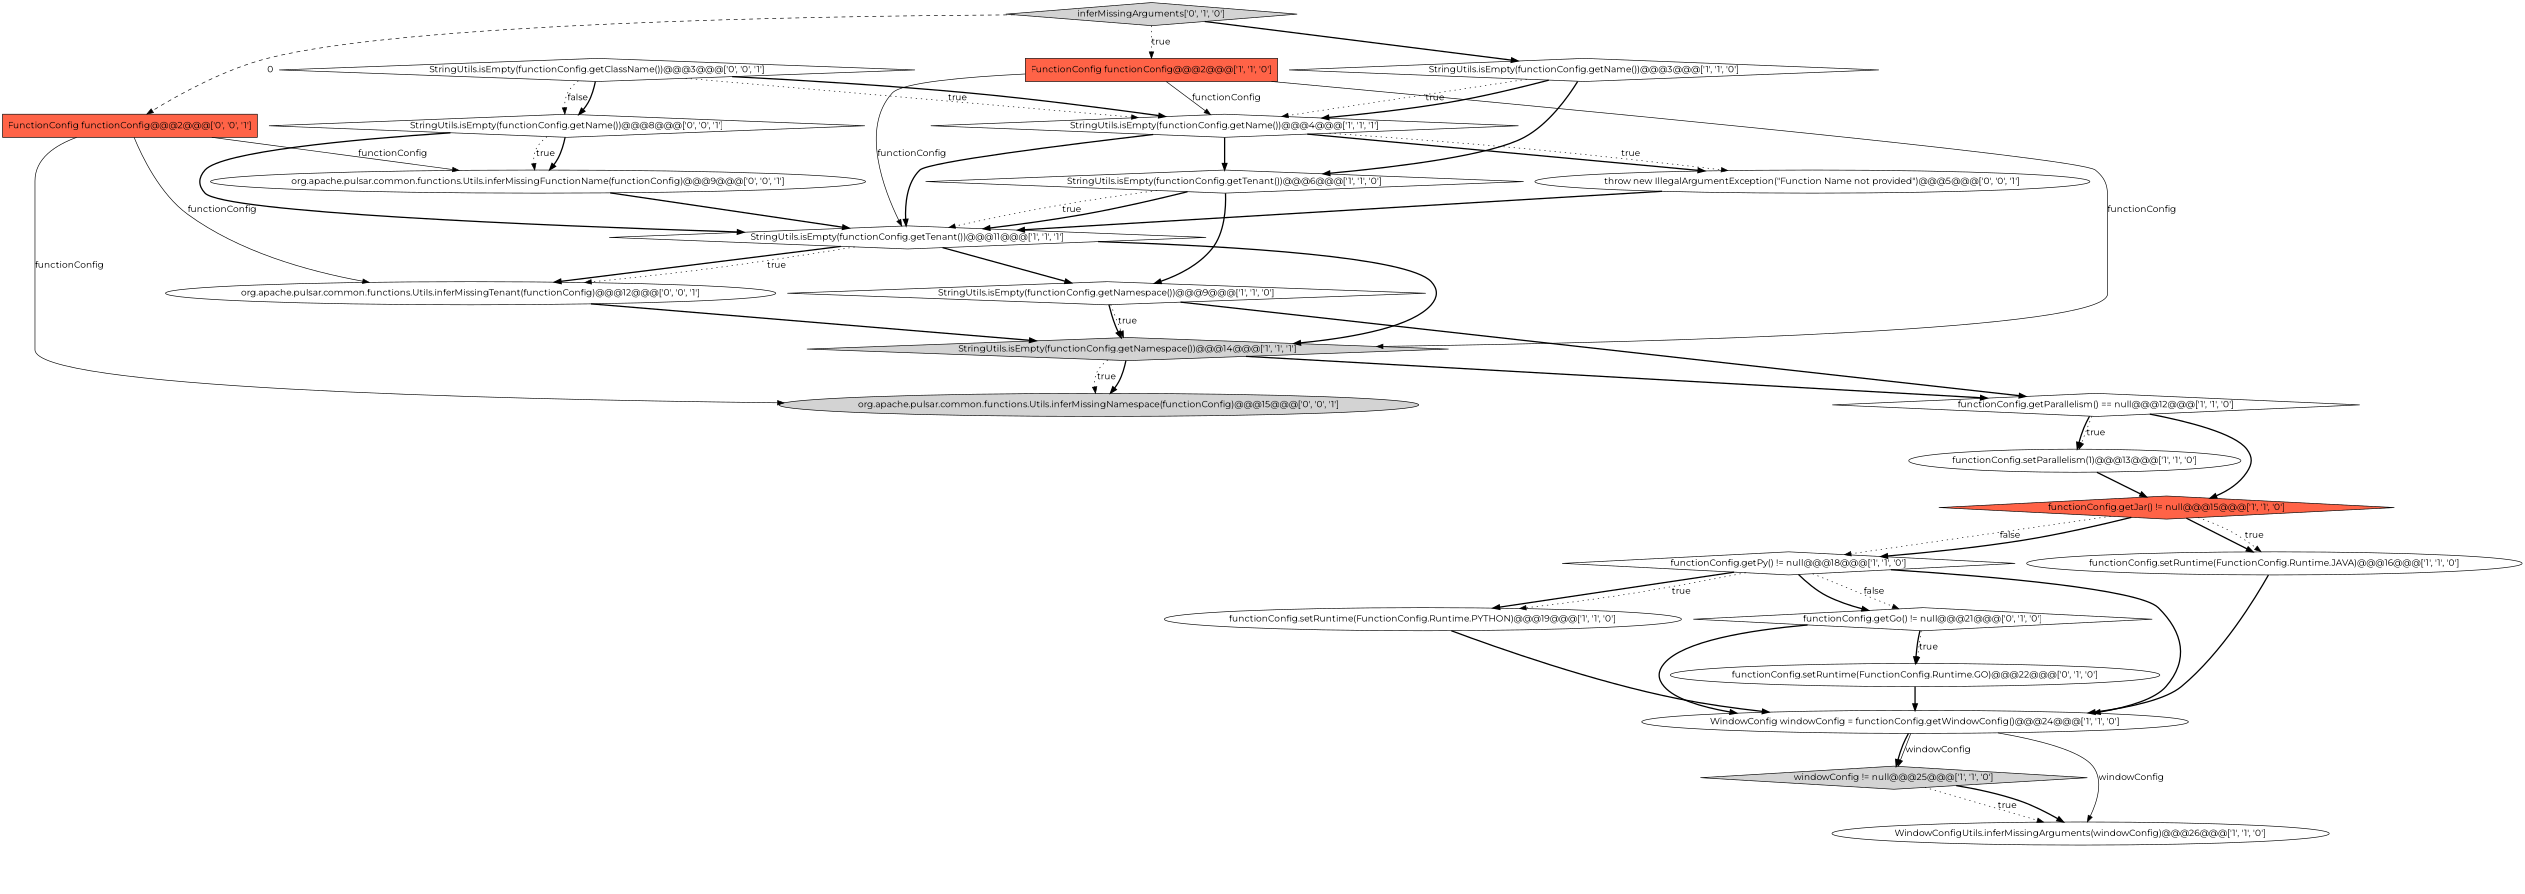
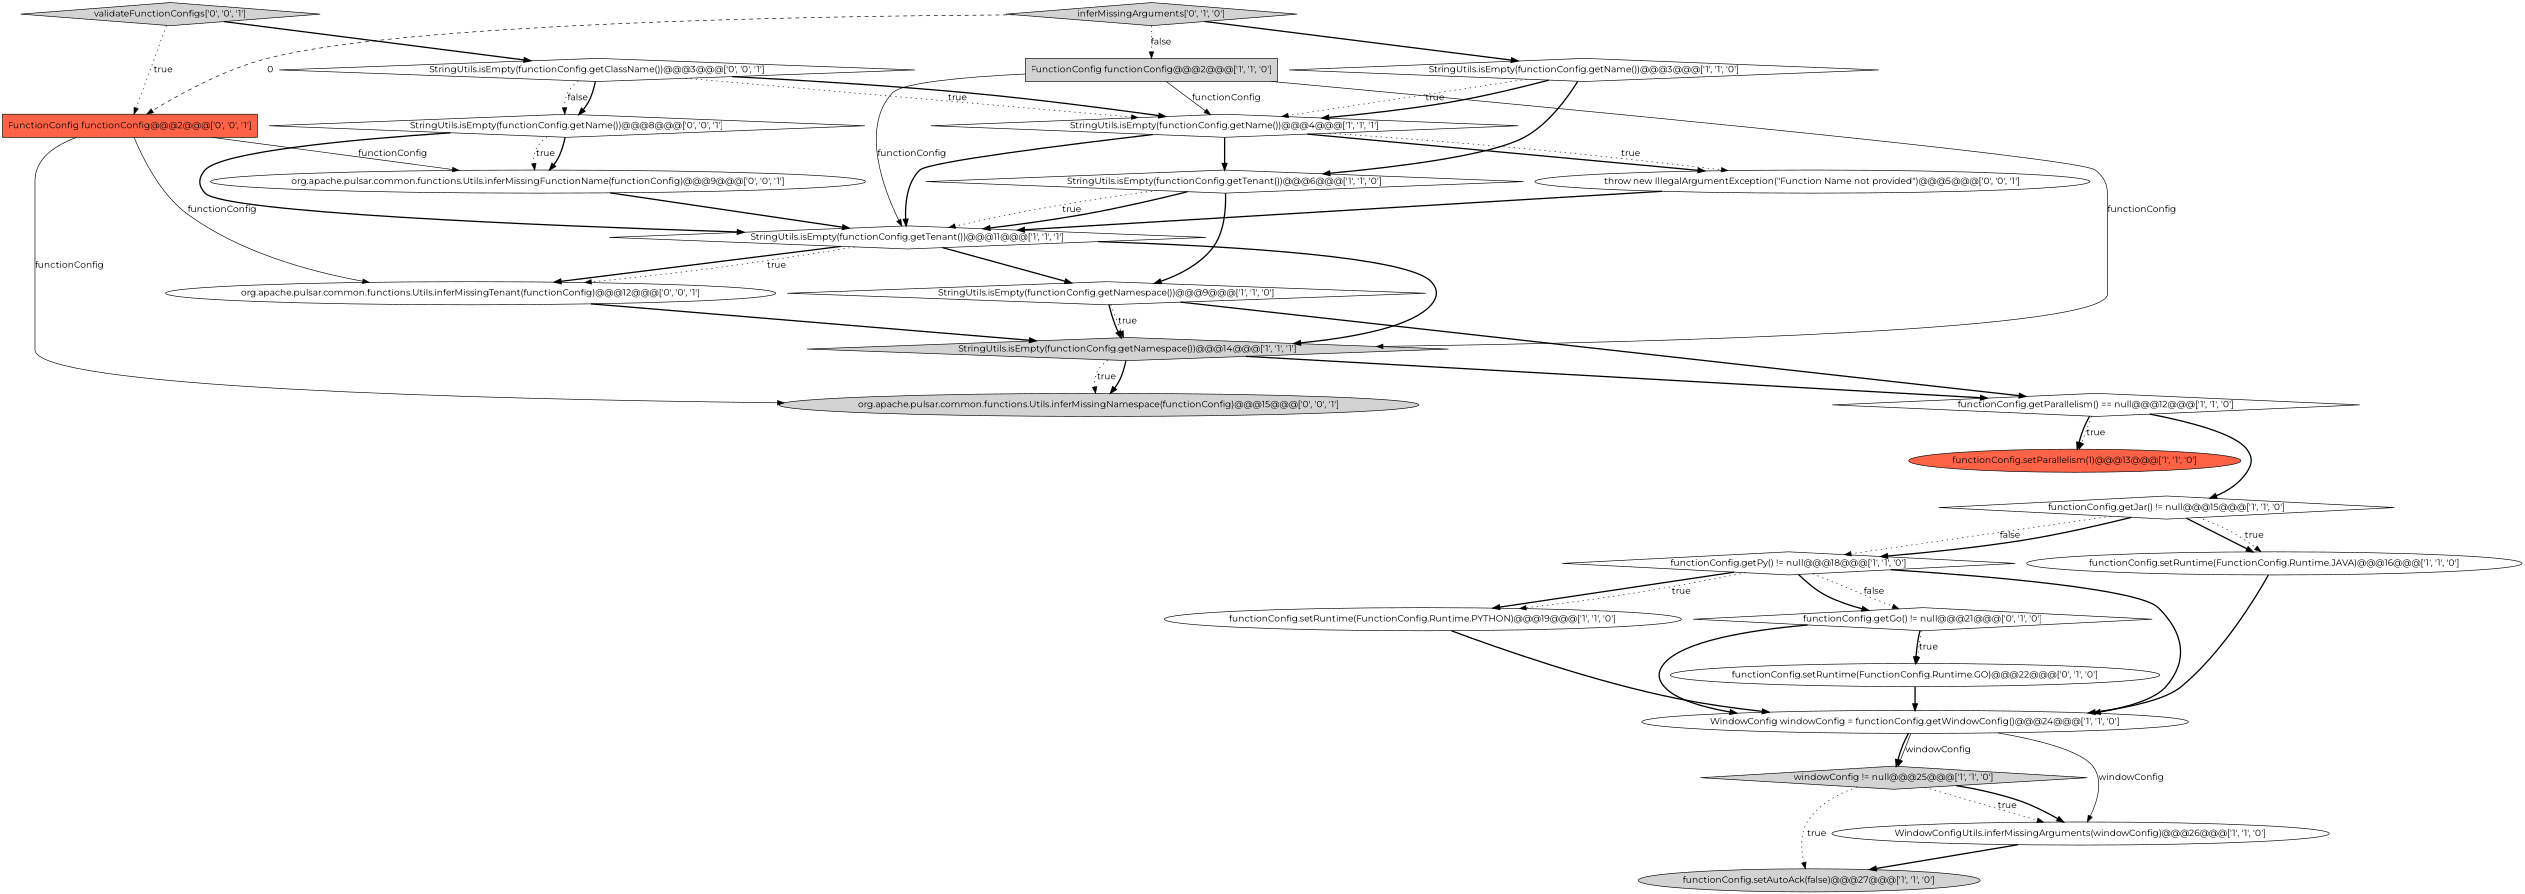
none -> (170, 14)
(1161, 42) -> (1161, 42)
(1151, 70) -> (1151, 70)
(2075, 461) -> (2075, 461)
(2119, 483) -> none
(2167, 508) -> (2167, 508)
none -> (1809, 880)
